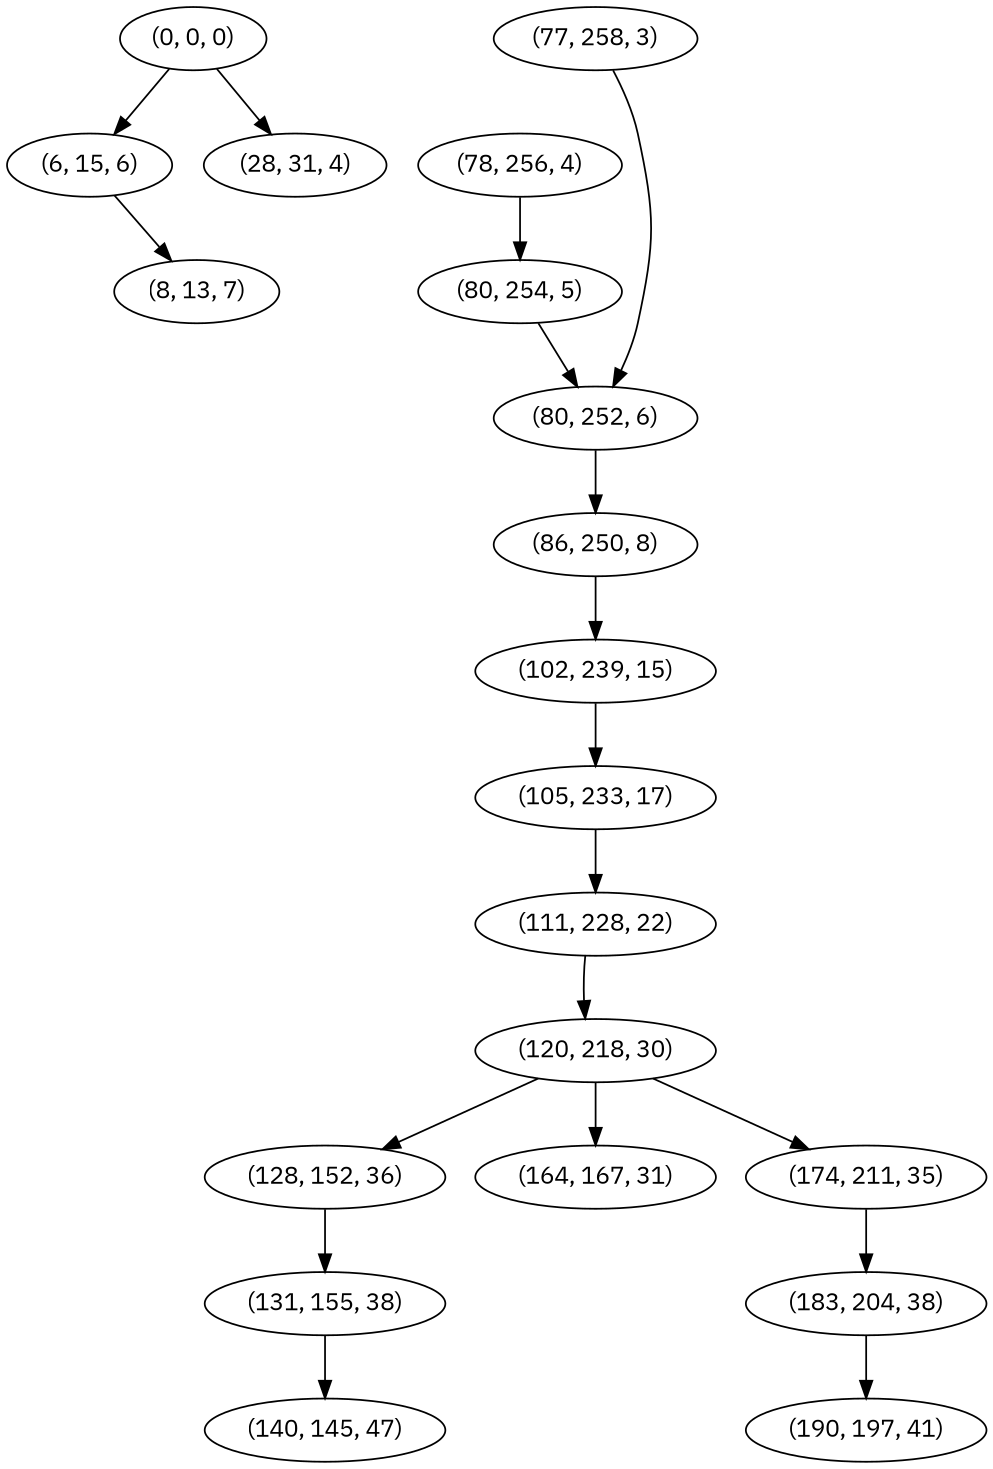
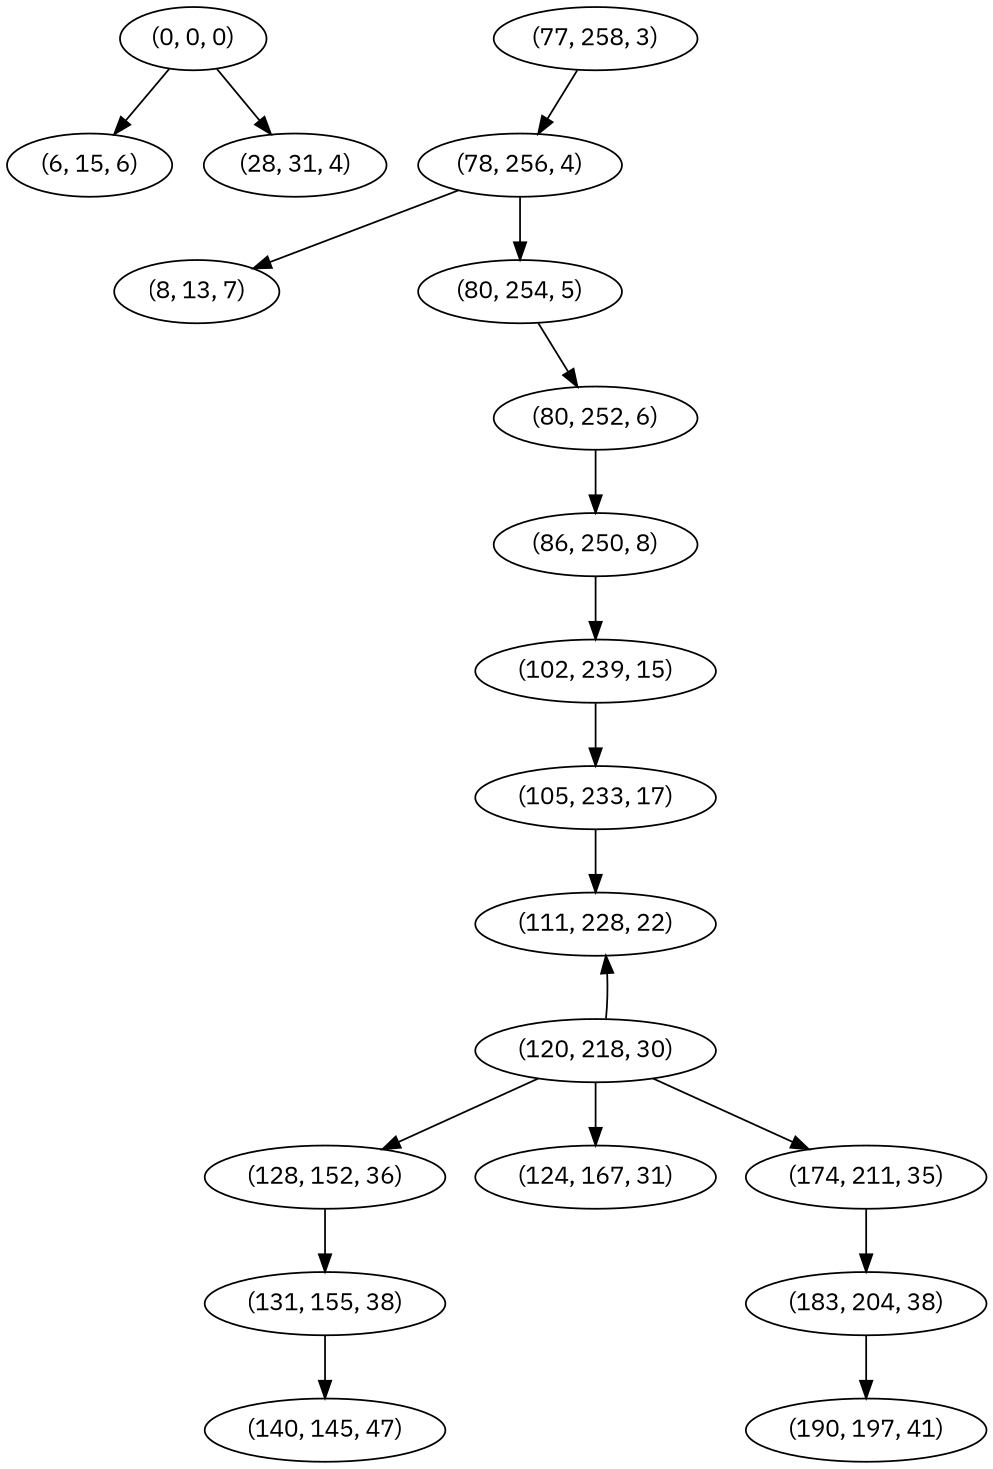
(651, 219) -> (562, 94)
(137, 221) -> (364, 226)
(584, 978) -> (607, 996)
(596, 1177) -> (596, 1177)
